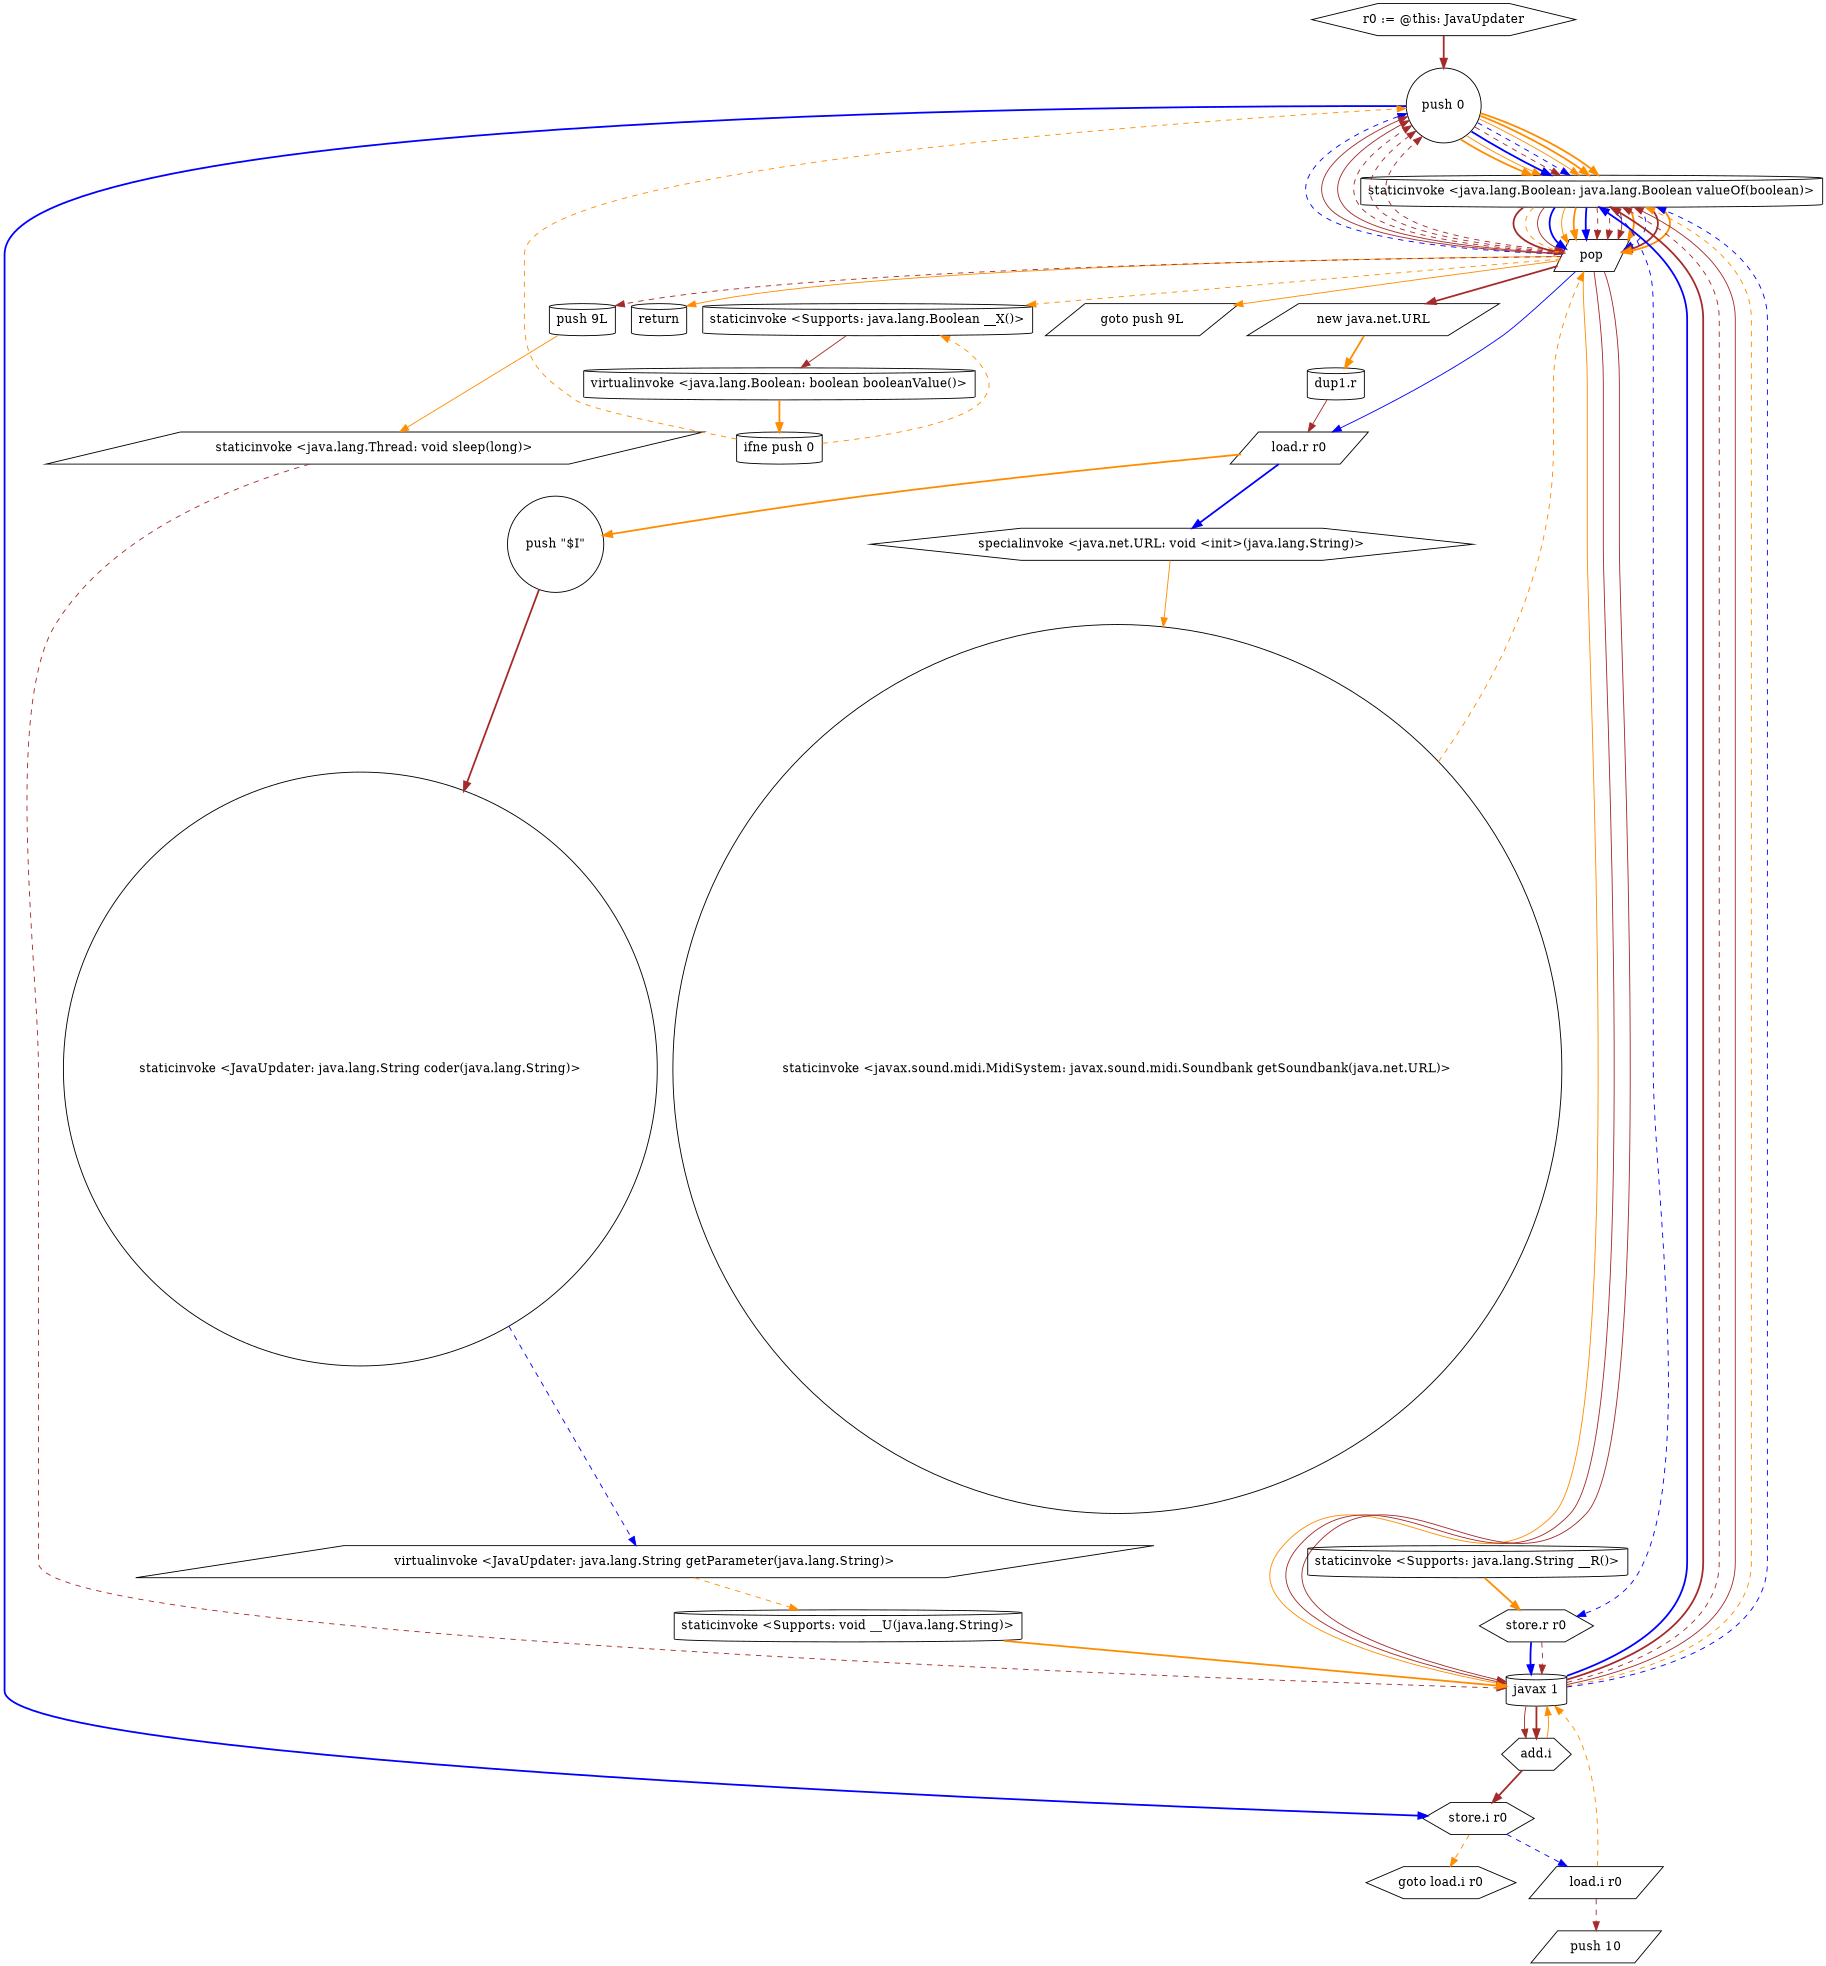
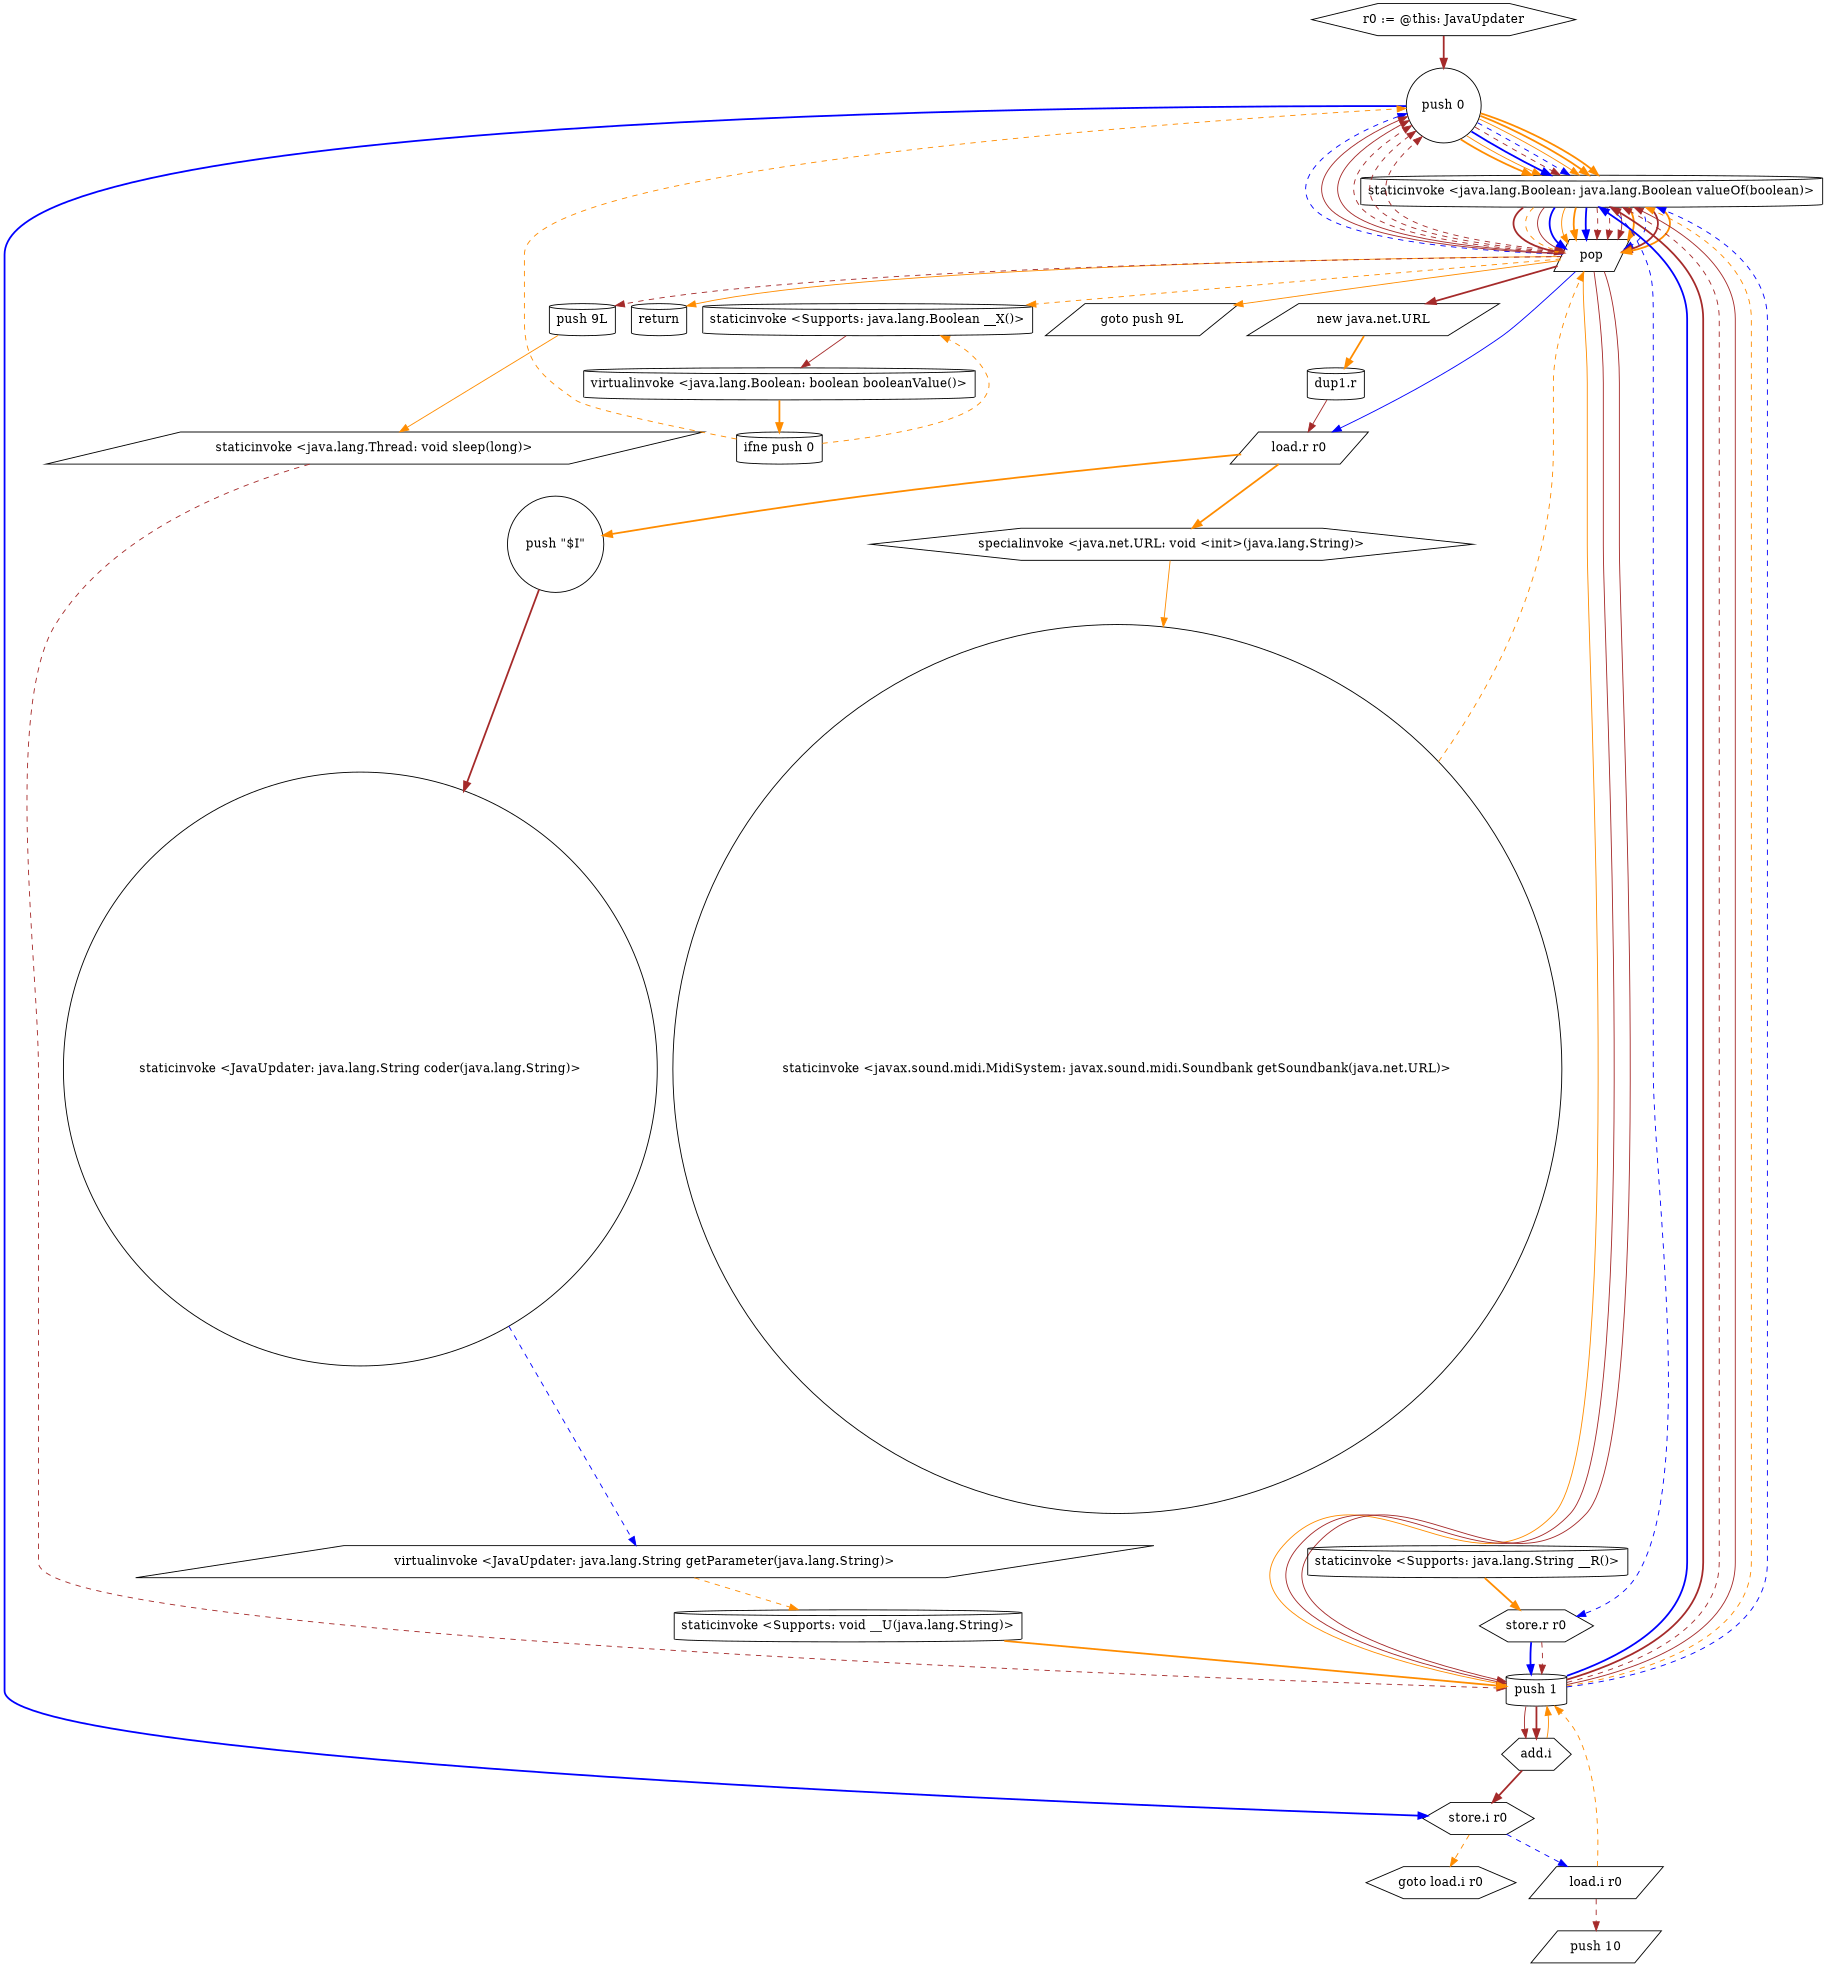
(1239, 493) -> (1239, 493)
(1536, 1690) -> (1536, 1690)
